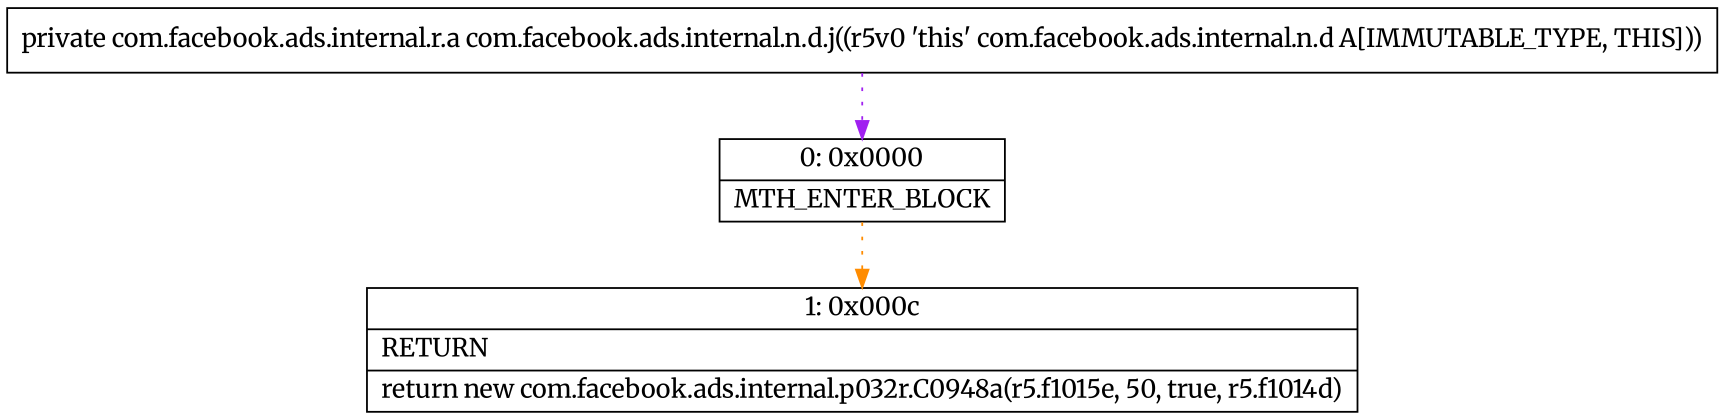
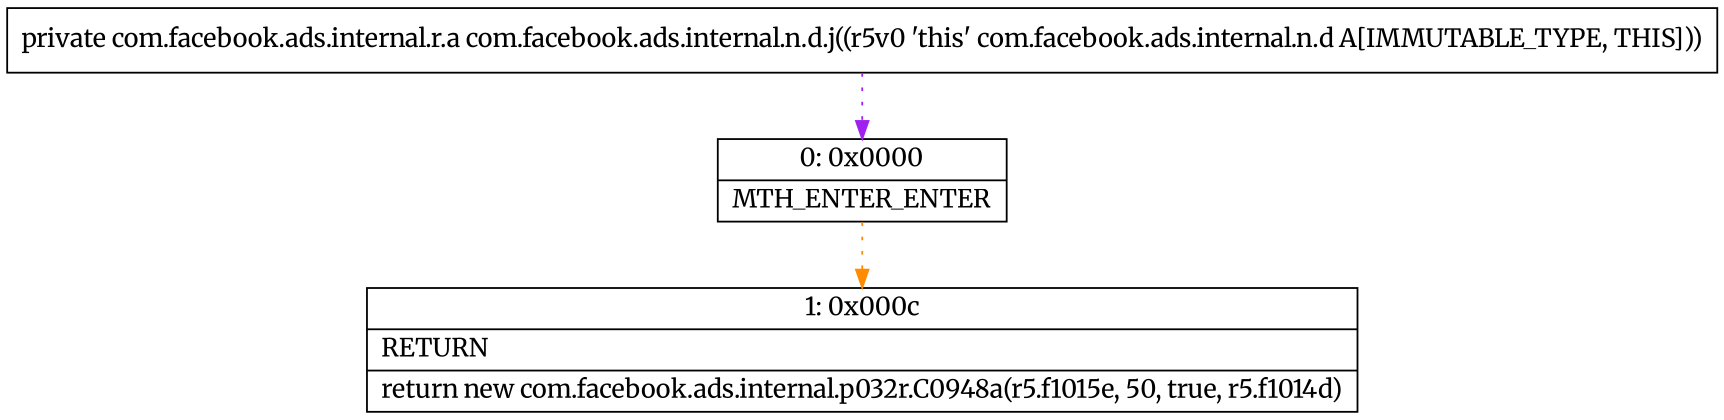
(862, 200) -> (862, 200)
